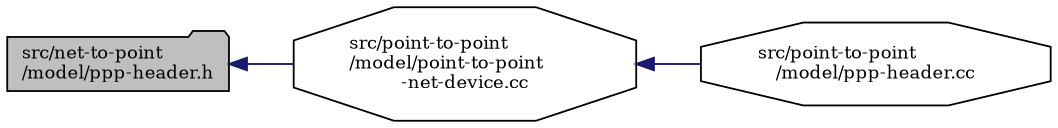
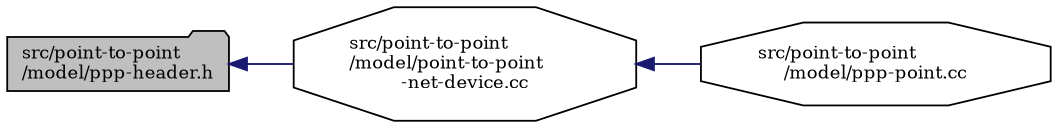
(118, 64) -> (118, 64)
(876, 64) -> (876, 64)
